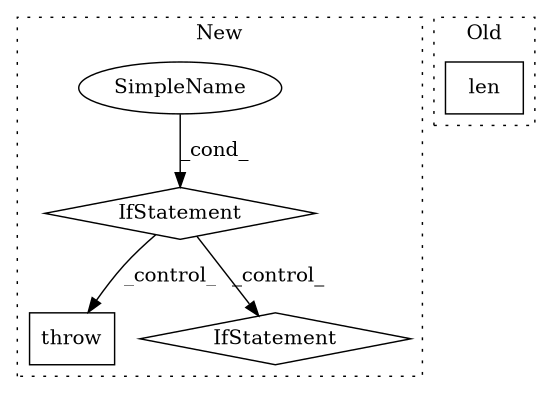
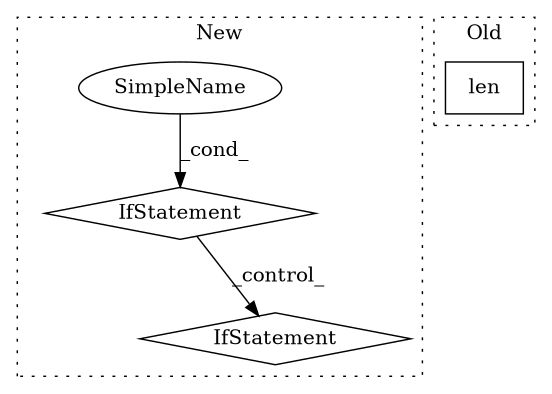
(72, 339) -> none
